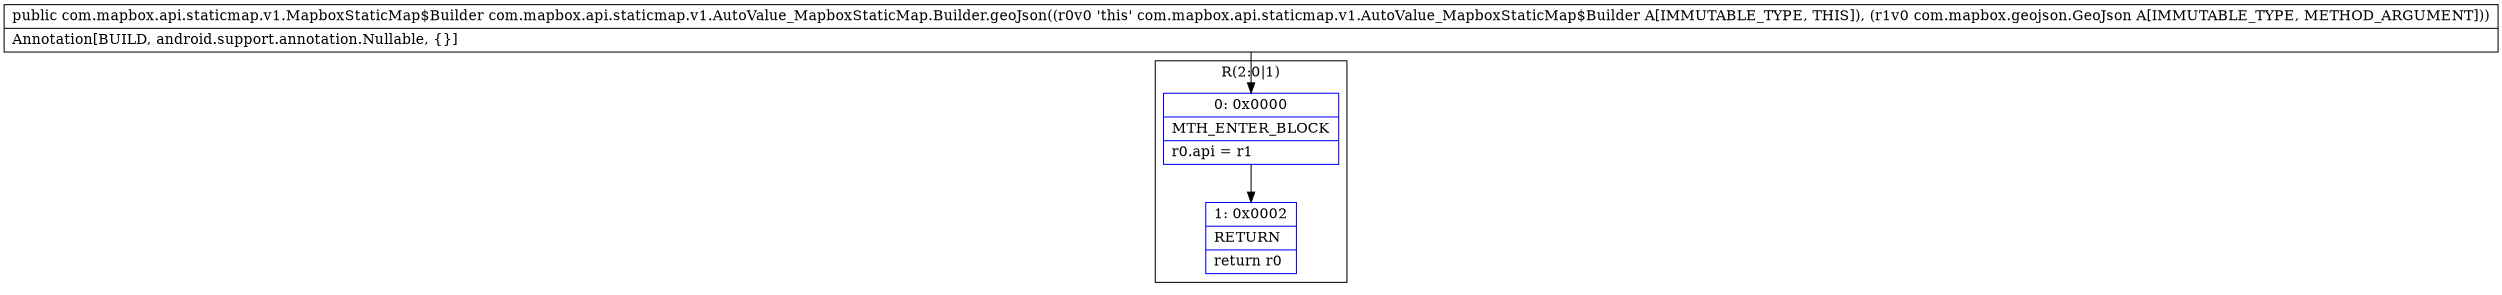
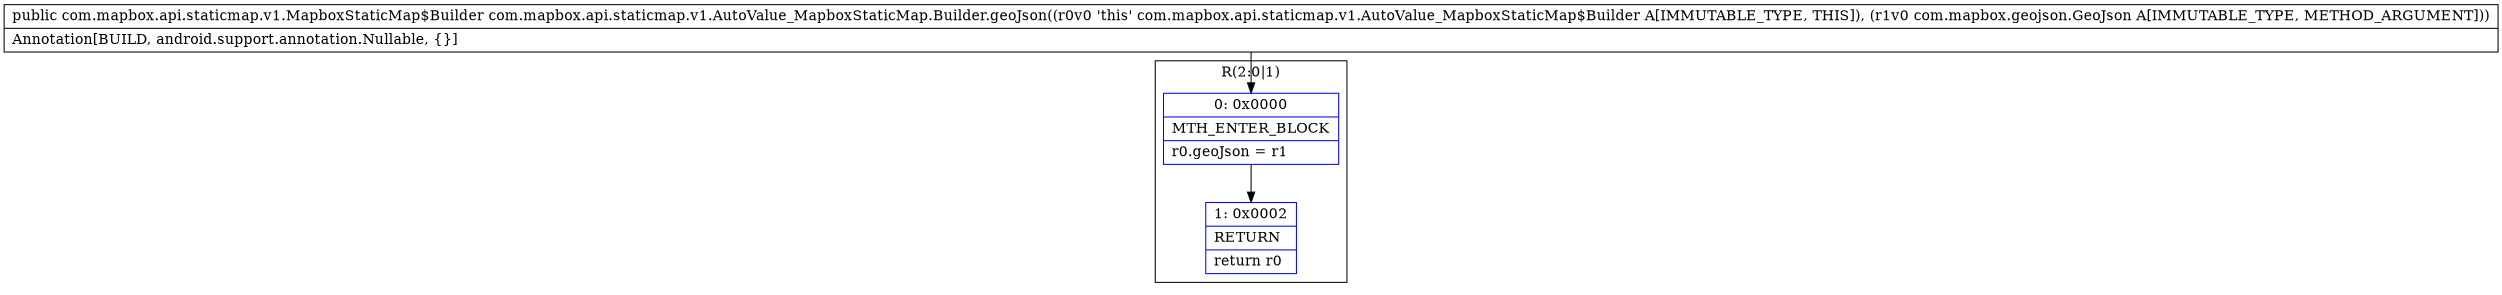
(1212, 152) -> (1230, 152)
